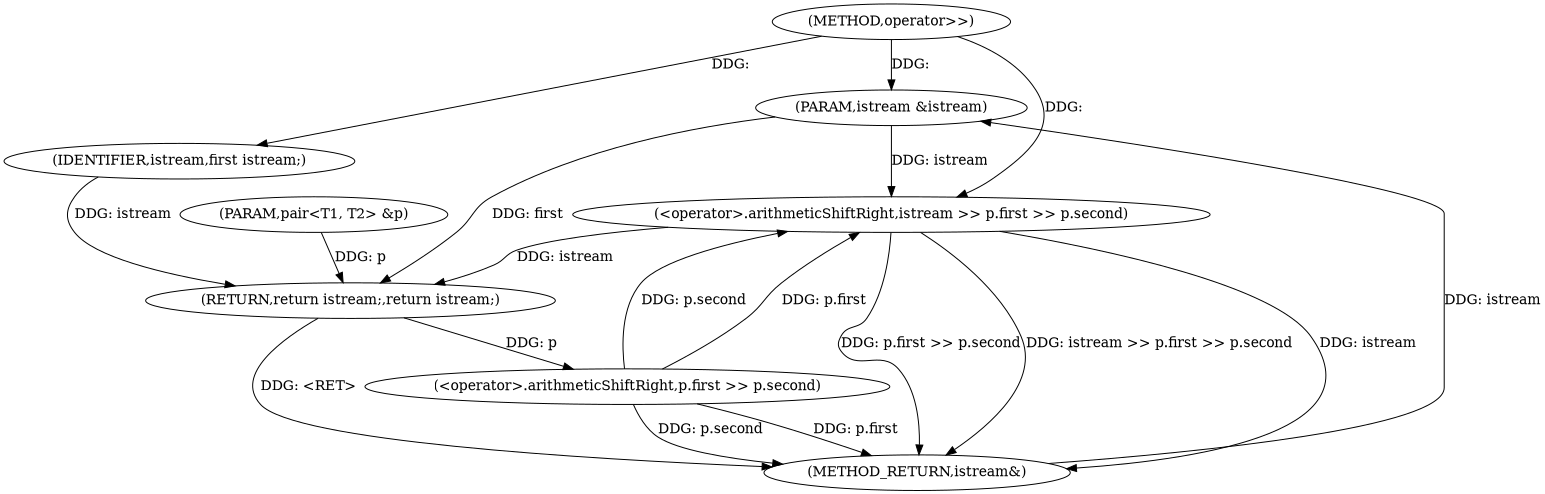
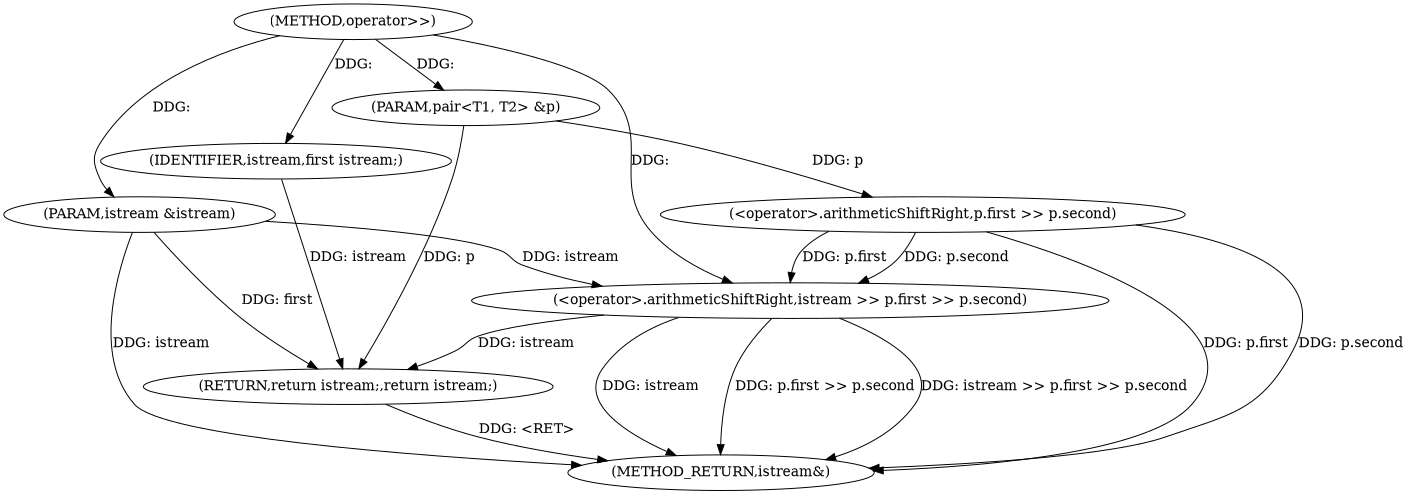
none -> (406, 62)
(1444, 273) -> (261, 438)
(484, 342) -> (711, 151)
